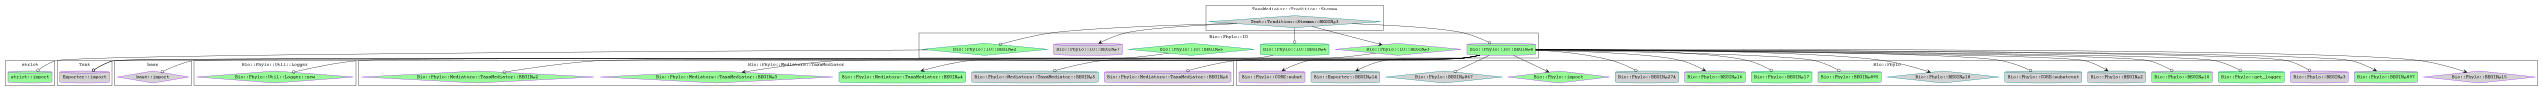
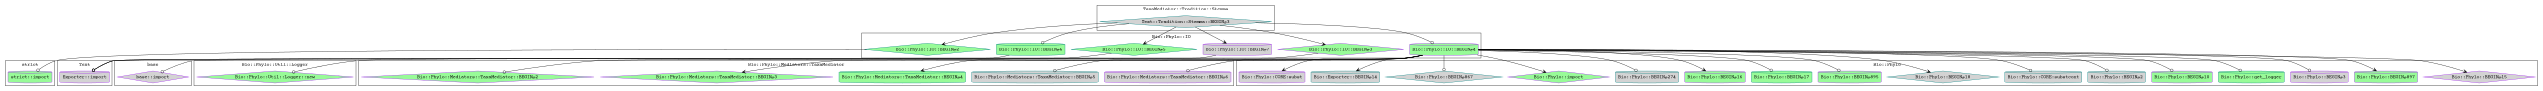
(1117, 28) -> (1031, 28)
none -> (1160, 35)
(1821, 53) -> (1793, 52)
none -> (654, 59)
